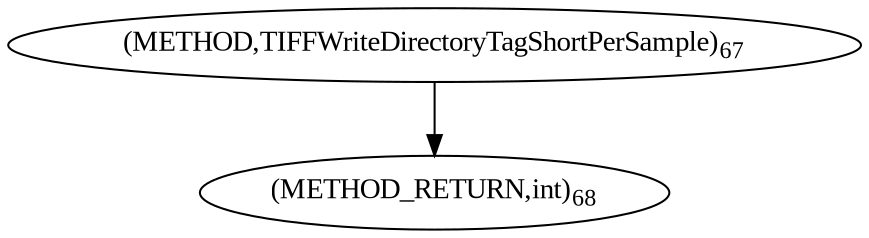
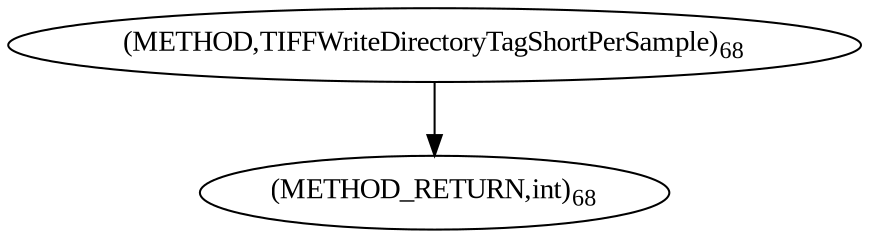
(733, 42) -> (733, 42)
